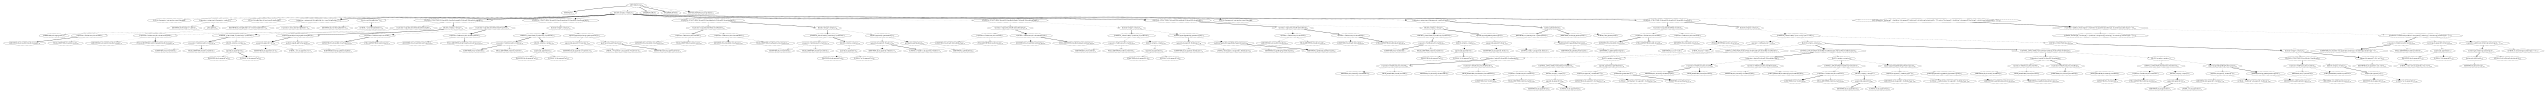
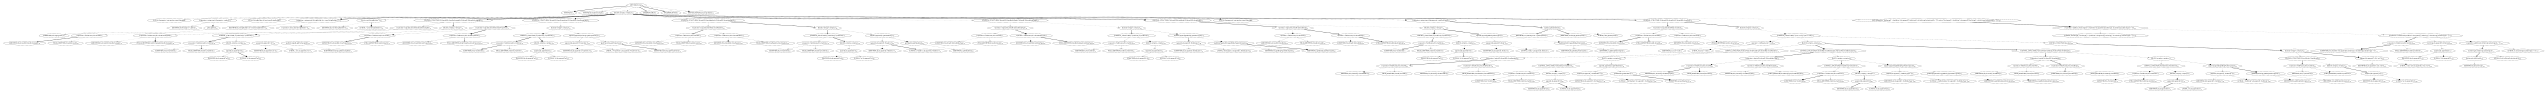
none -> (593, 13)
(298, 36) -> none
